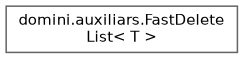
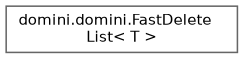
(122, 29) -> (122, 29)
